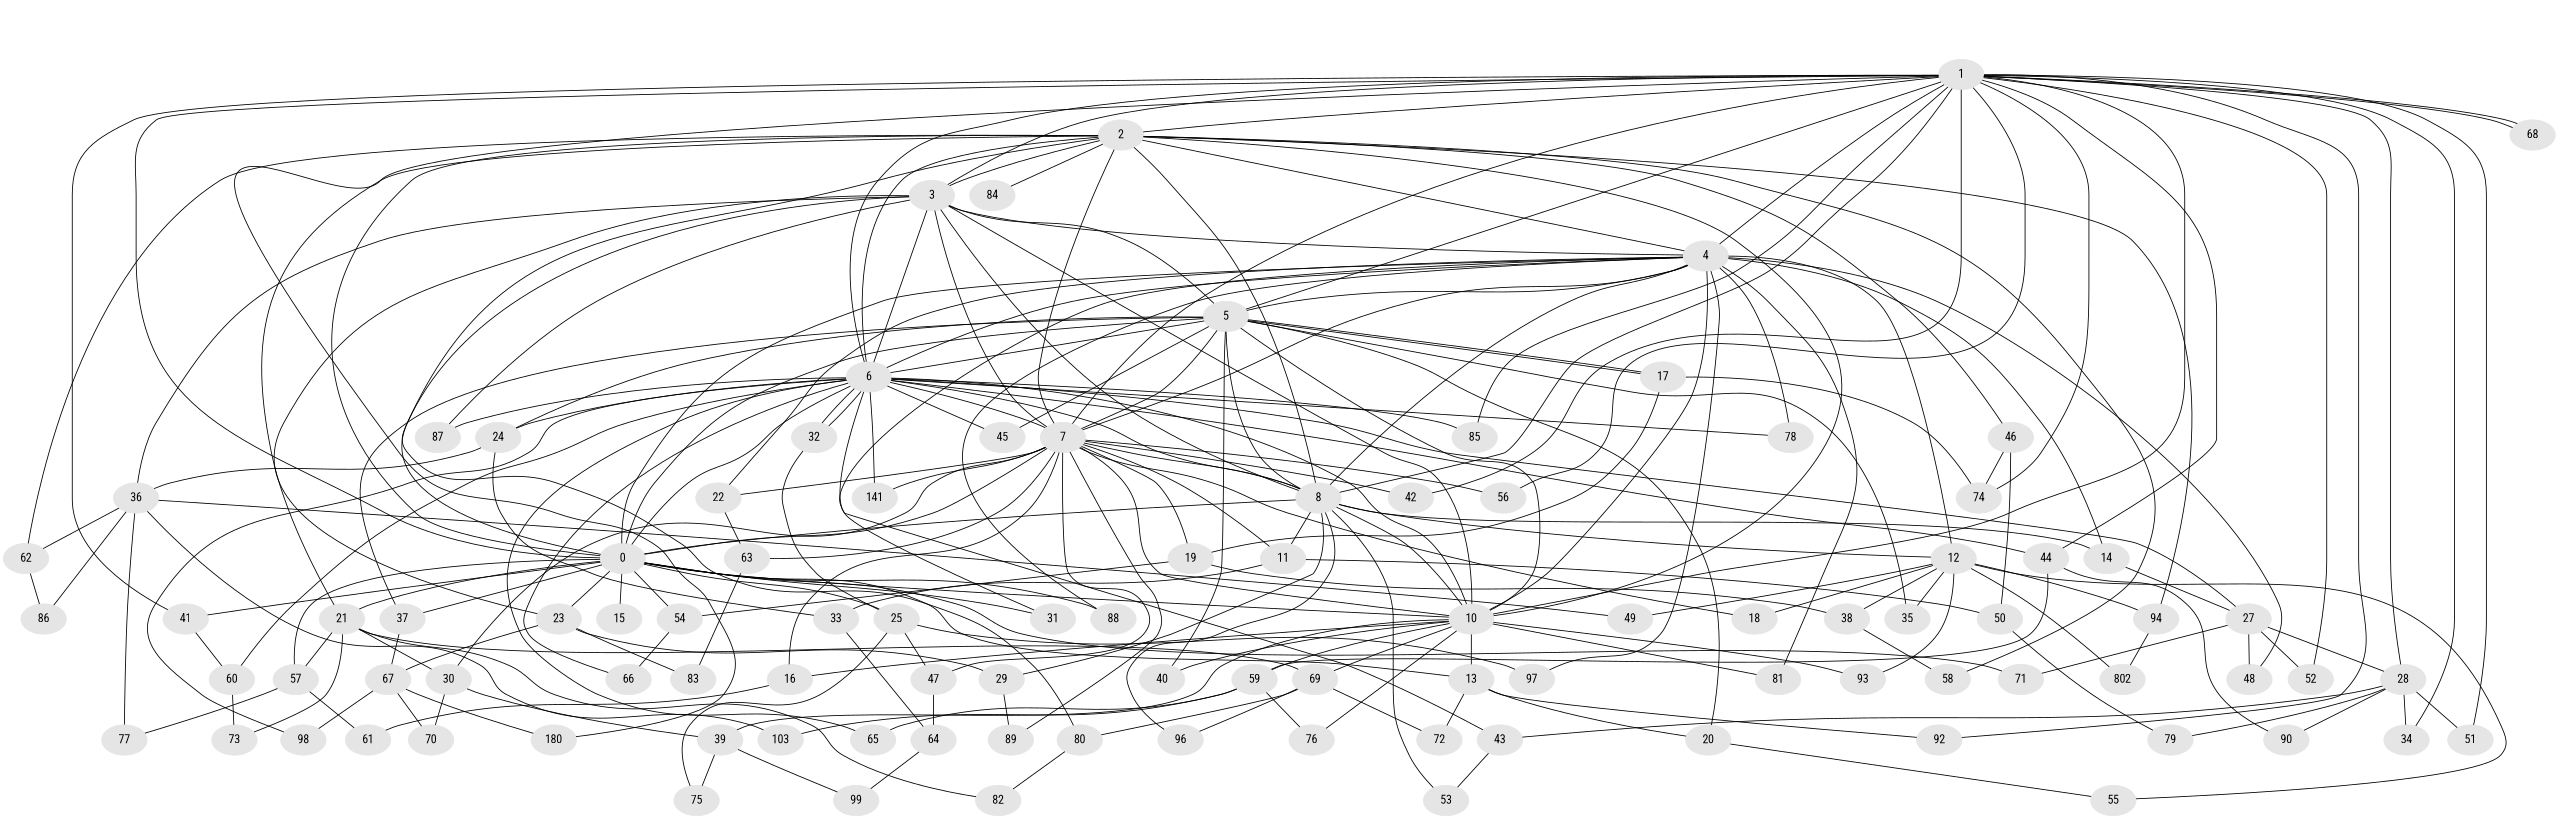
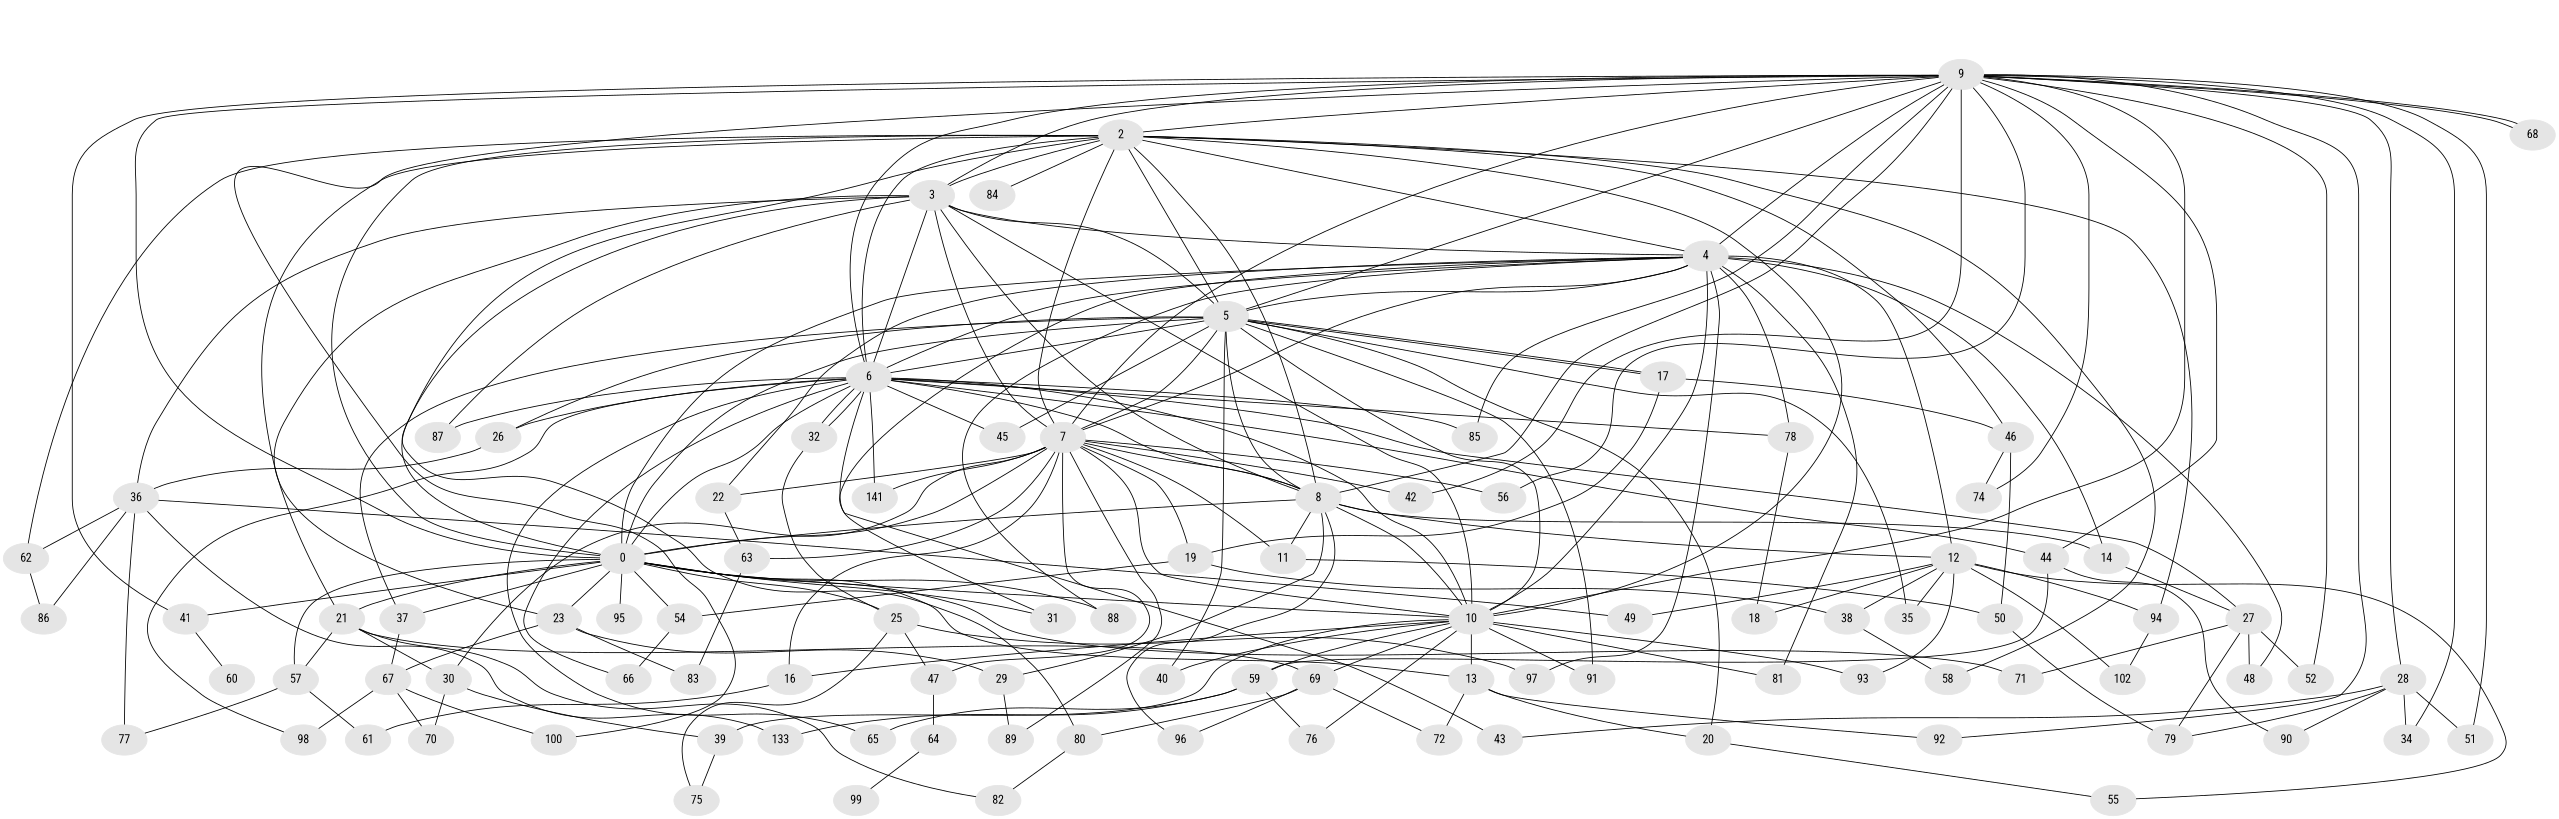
(1961, 75) -> (1961, 75)
none -> (1173, 226)
(1501, 341) -> none
(1851, 397) -> (1833, 394)
(969, 402) -> none
(498, 438) -> (498, 438)
(515, 466) -> none
(1451, 557) -> (1773, 528)
(619, 619) -> (619, 619)
(836, 619) -> none
(2326, 649) -> (2206, 684)
none -> (1592, 680)
(2123, 680) -> (2123, 680)
(234, 740) -> none
(554, 740) -> (554, 740)
(781, 740) -> (781, 740)
(787, 771) -> none
(1446, 801) -> none
